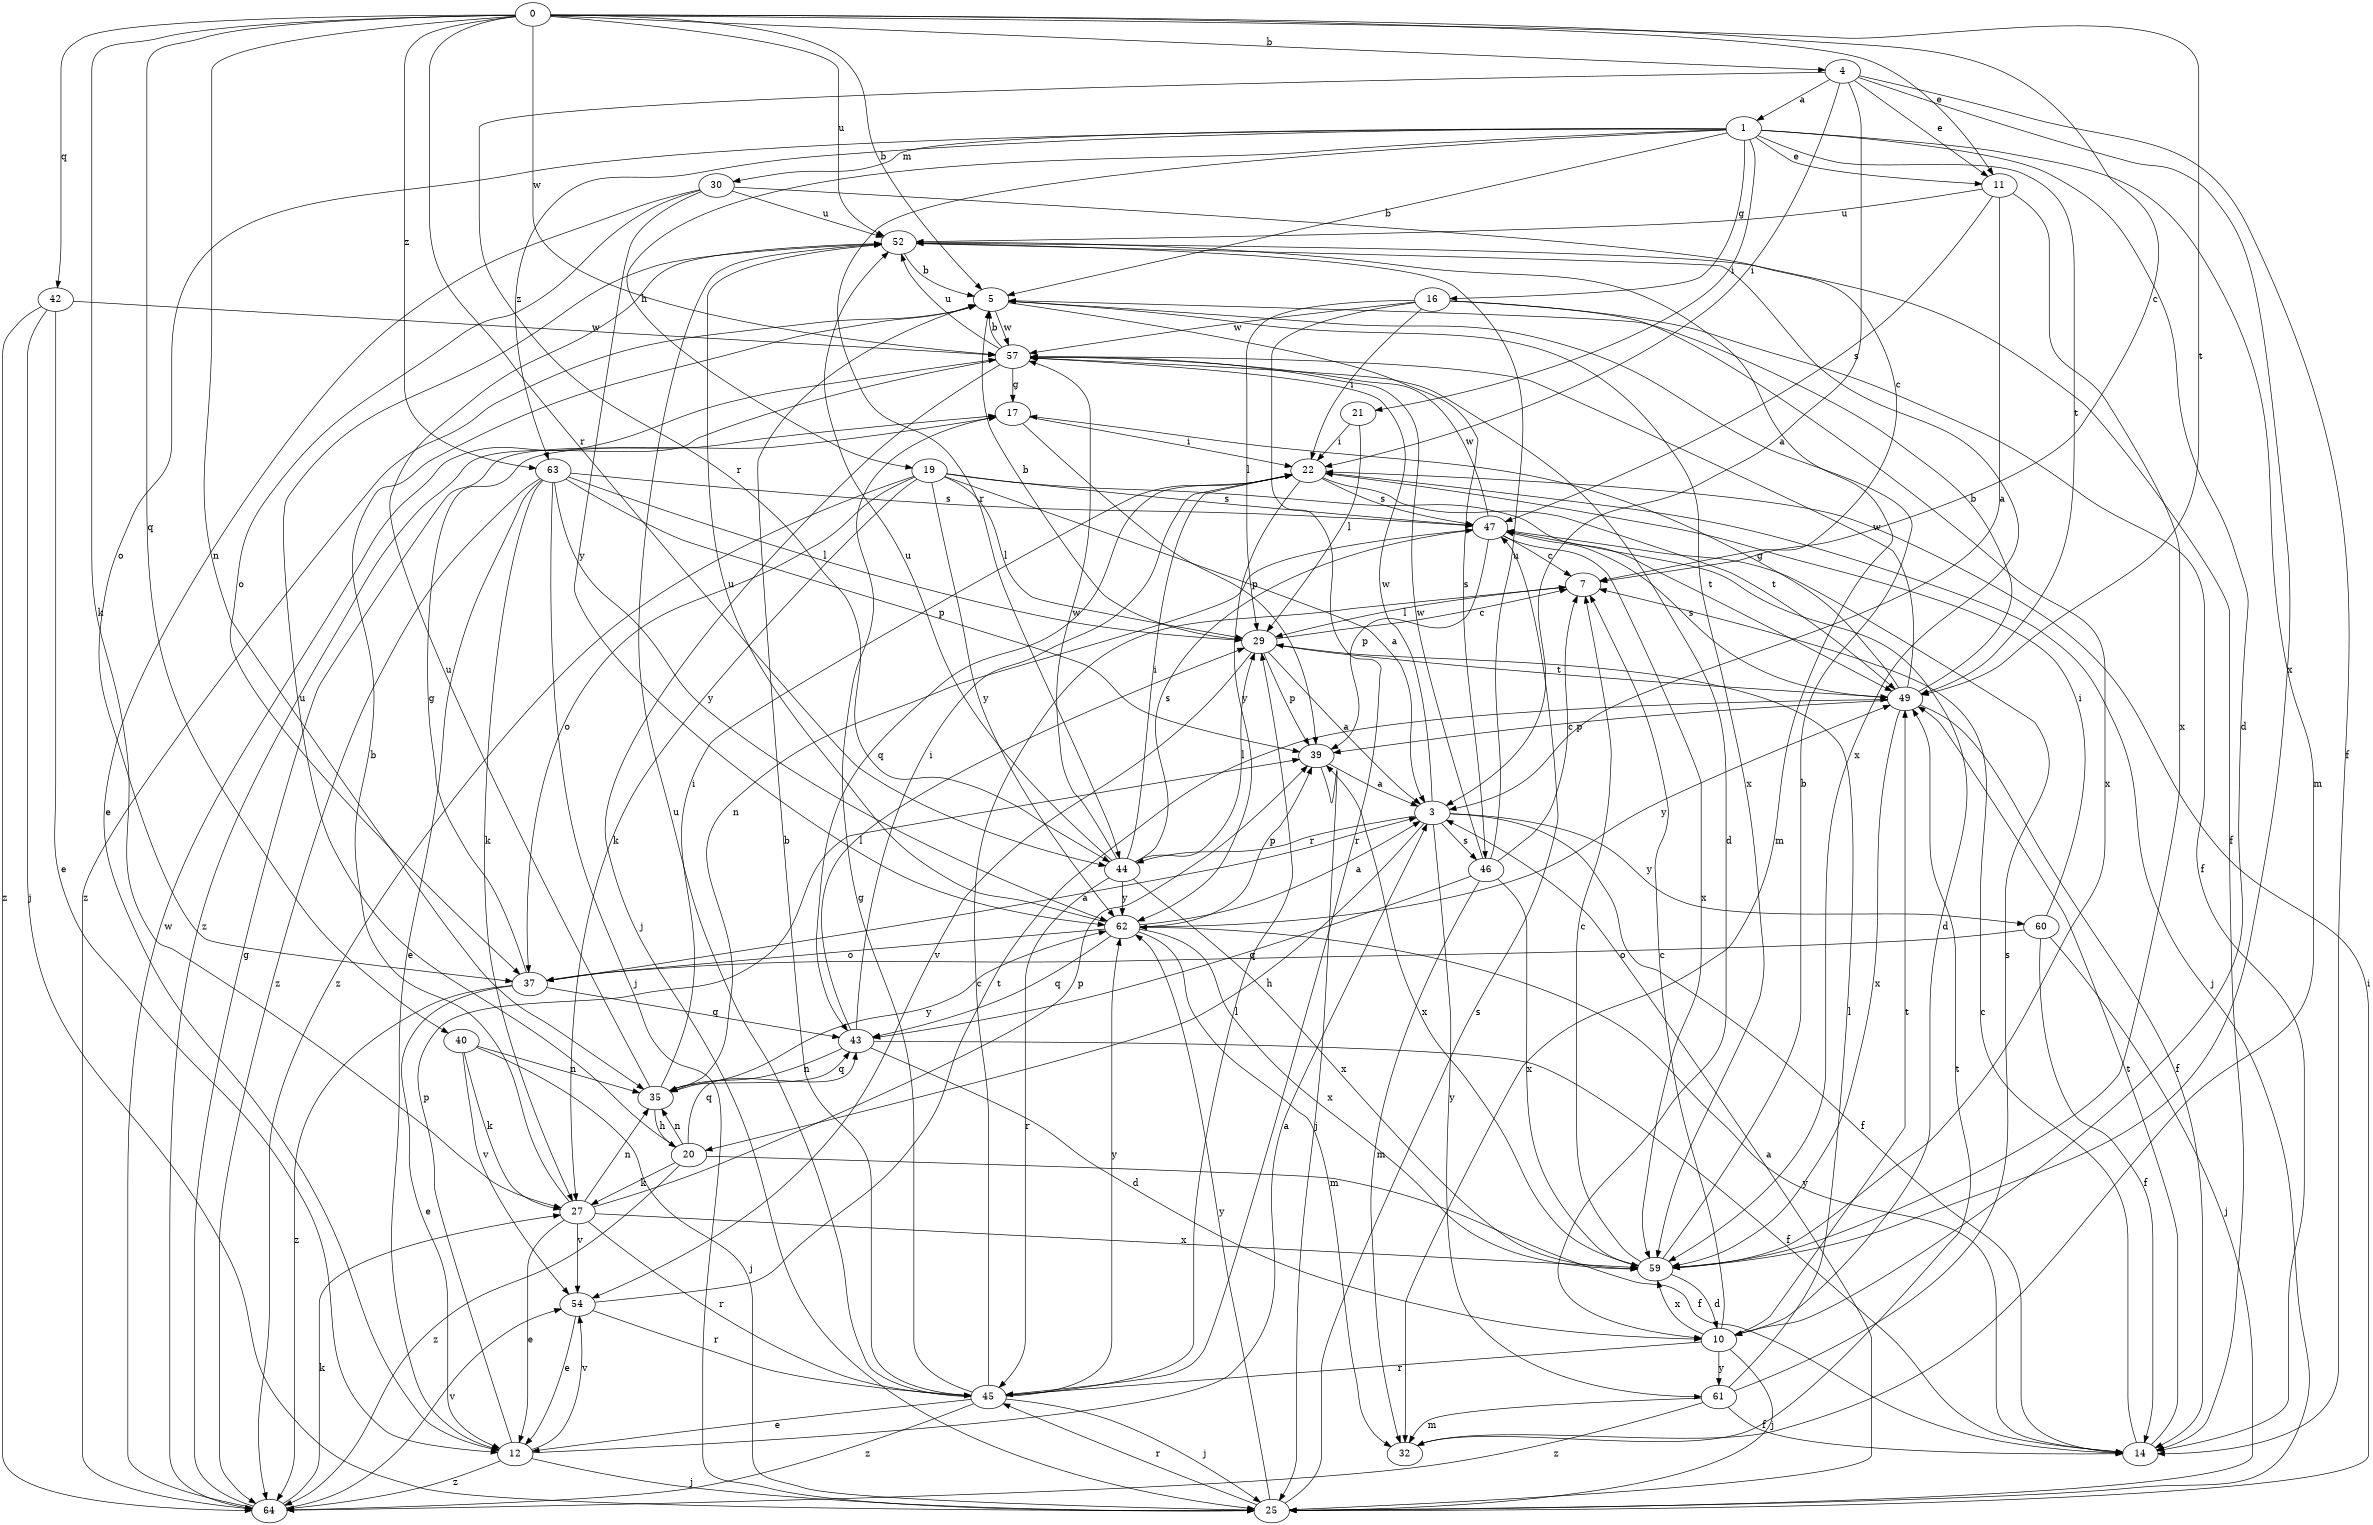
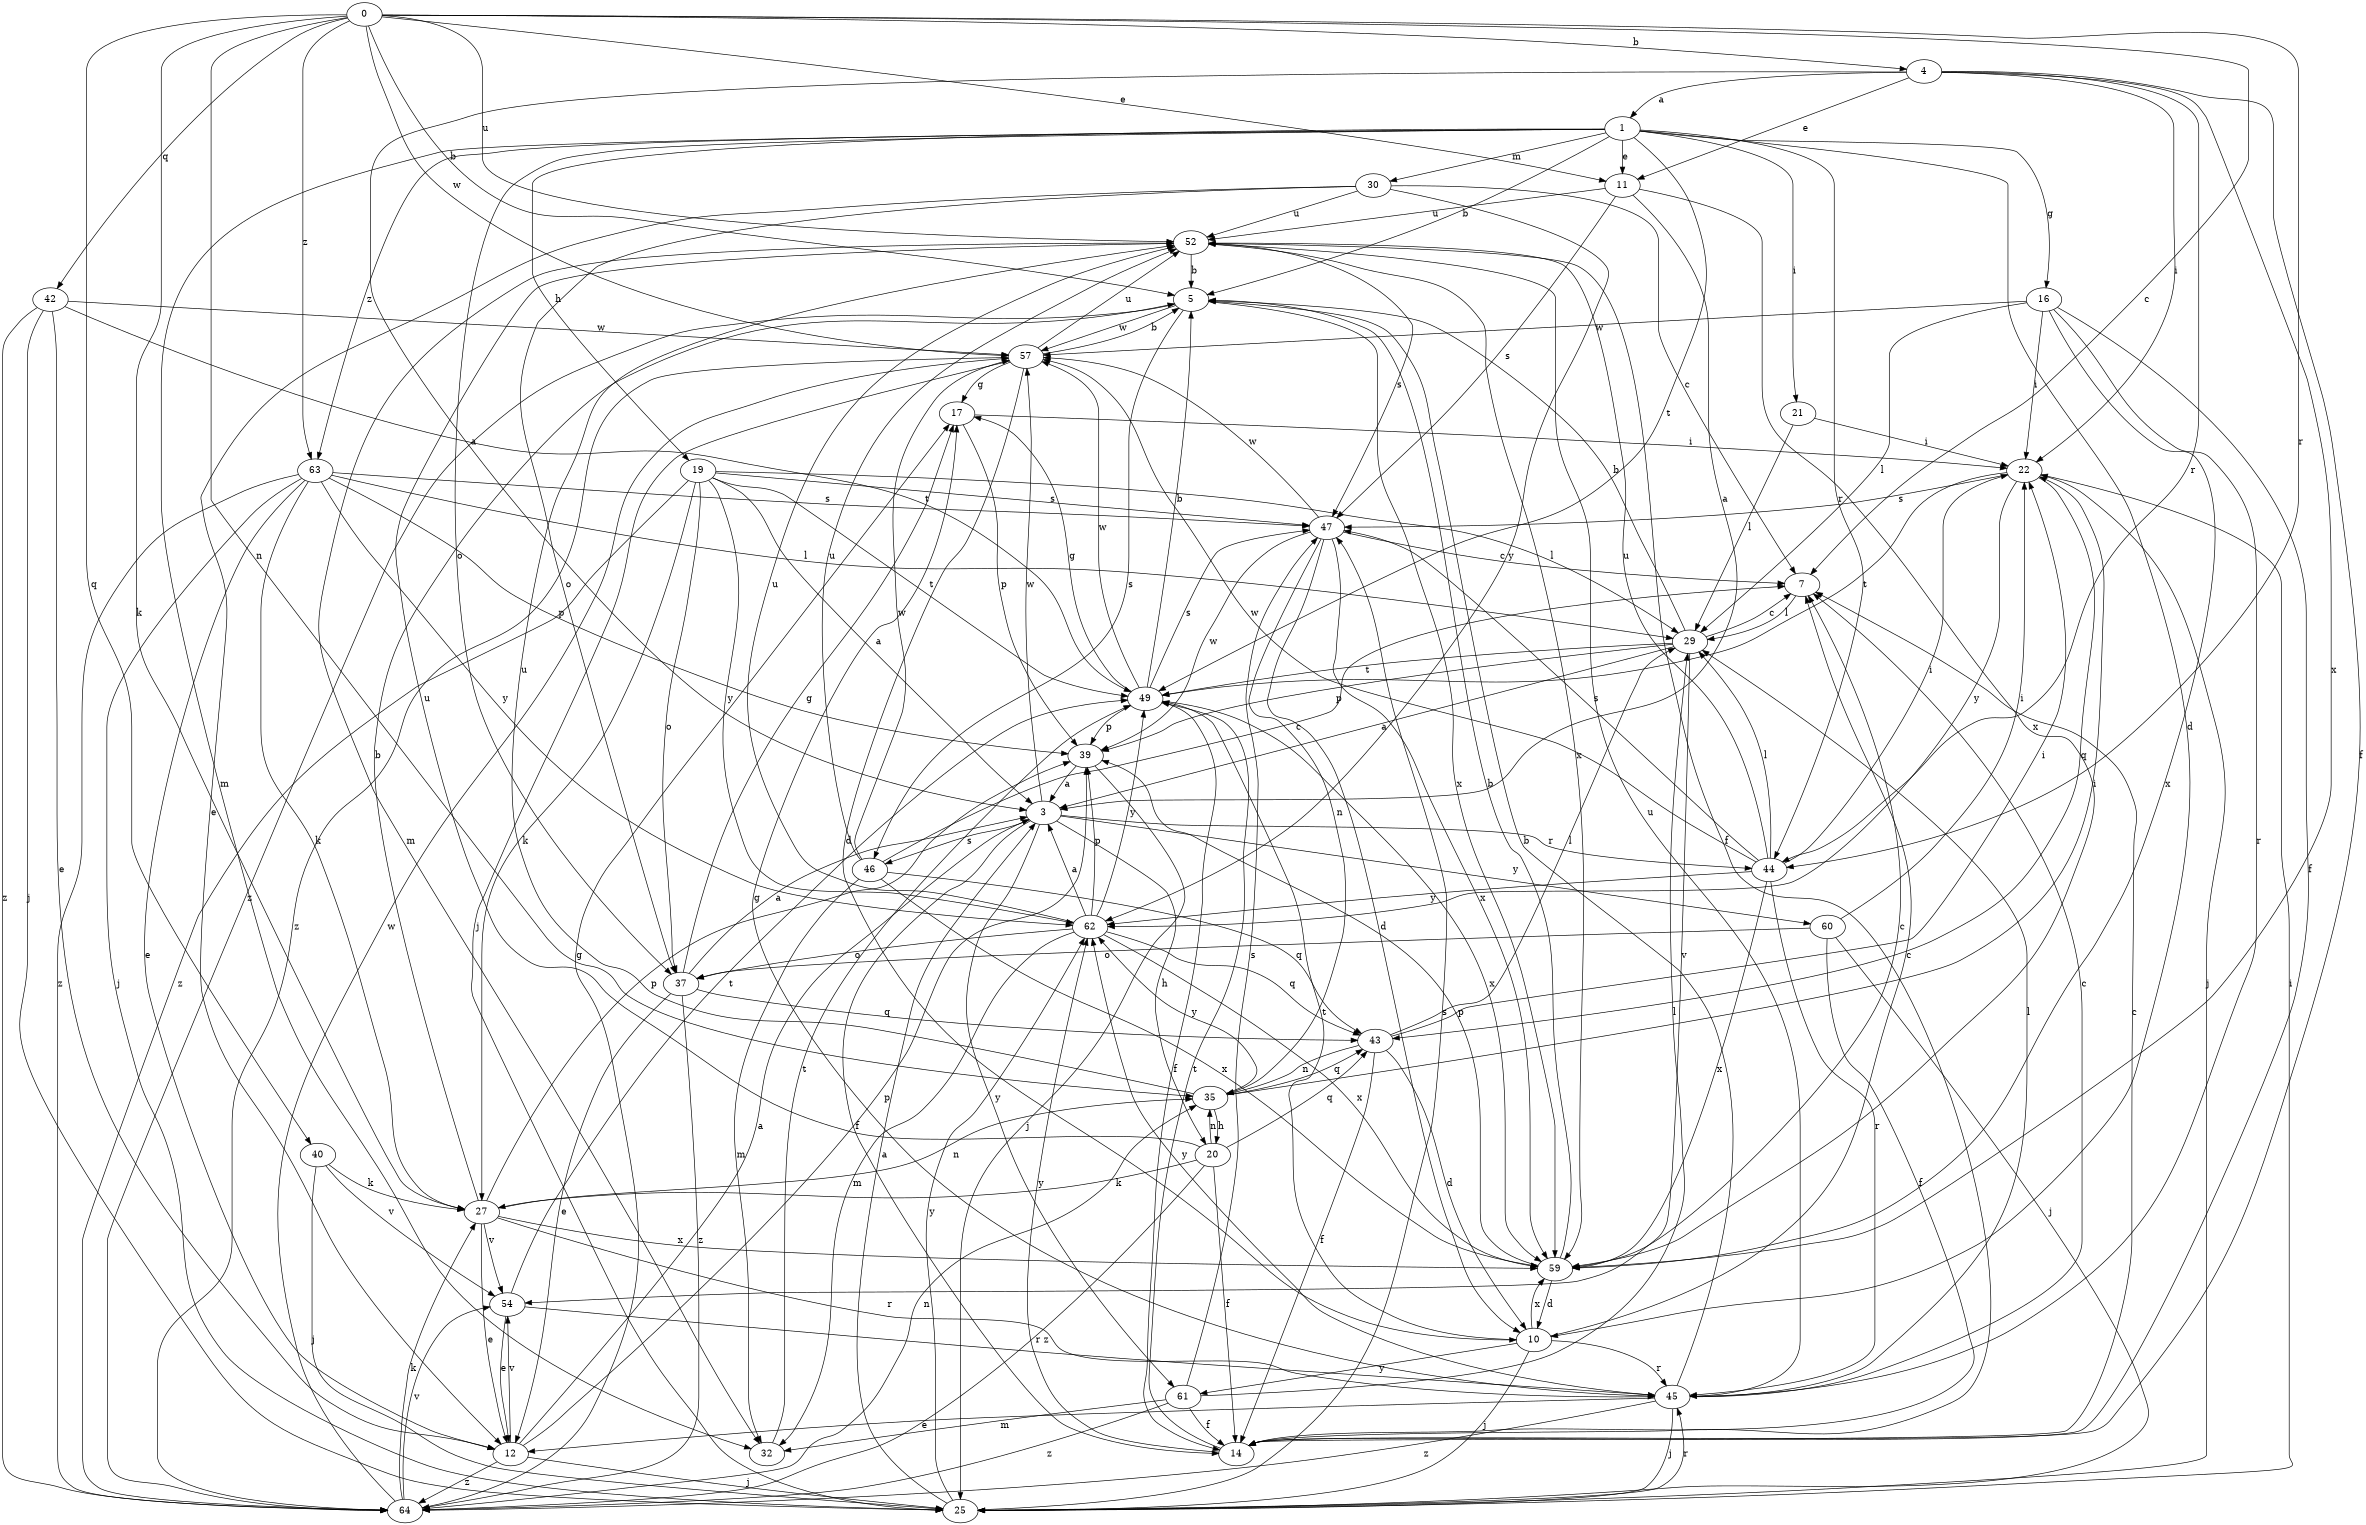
(1826, 37) -> (626, 451)
none -> (1397, 307)
(1366, 642) -> (1214, 642)
(1425, 1013) -> (1461, 1013)
(555, 1069) -> (878, 1393)
